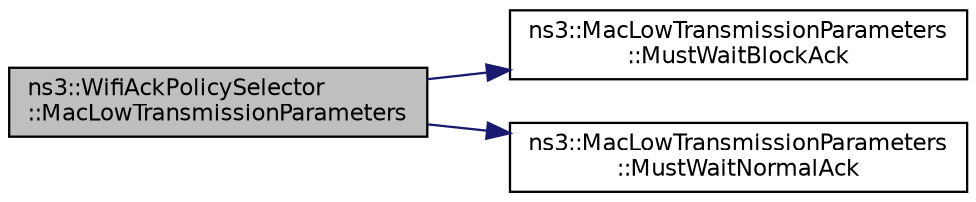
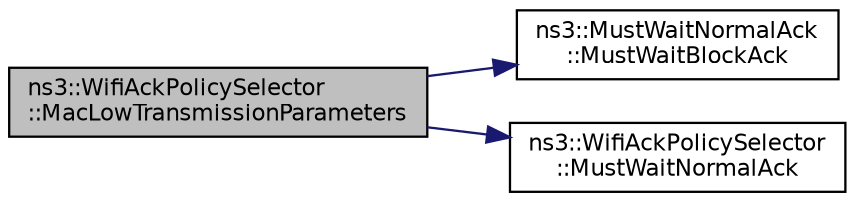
(739, 45) -> (678, 45)
(739, 157) -> (678, 157)
